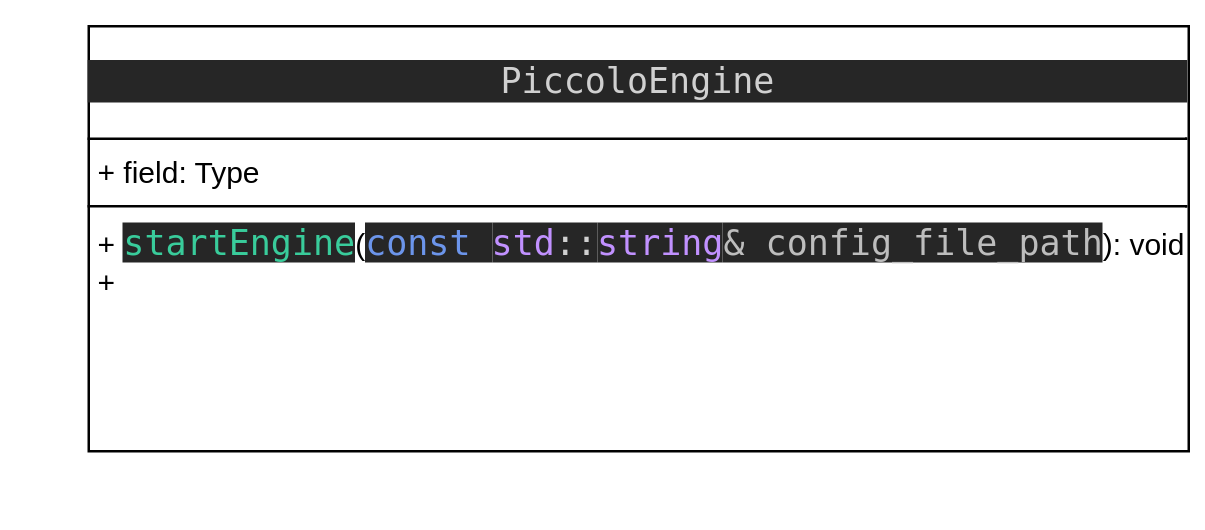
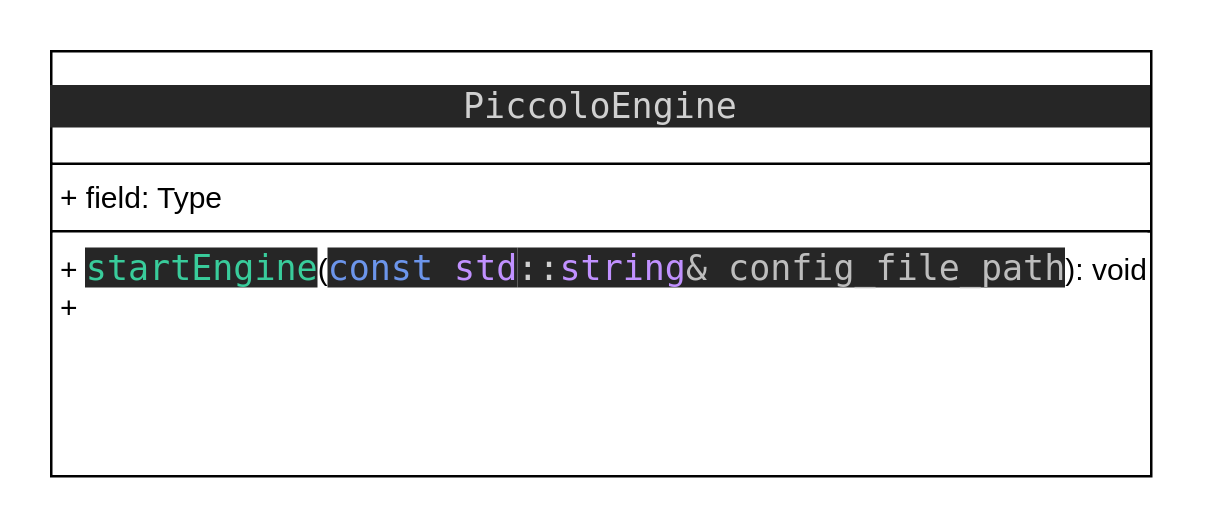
(639, 239) -> (601, 264)
